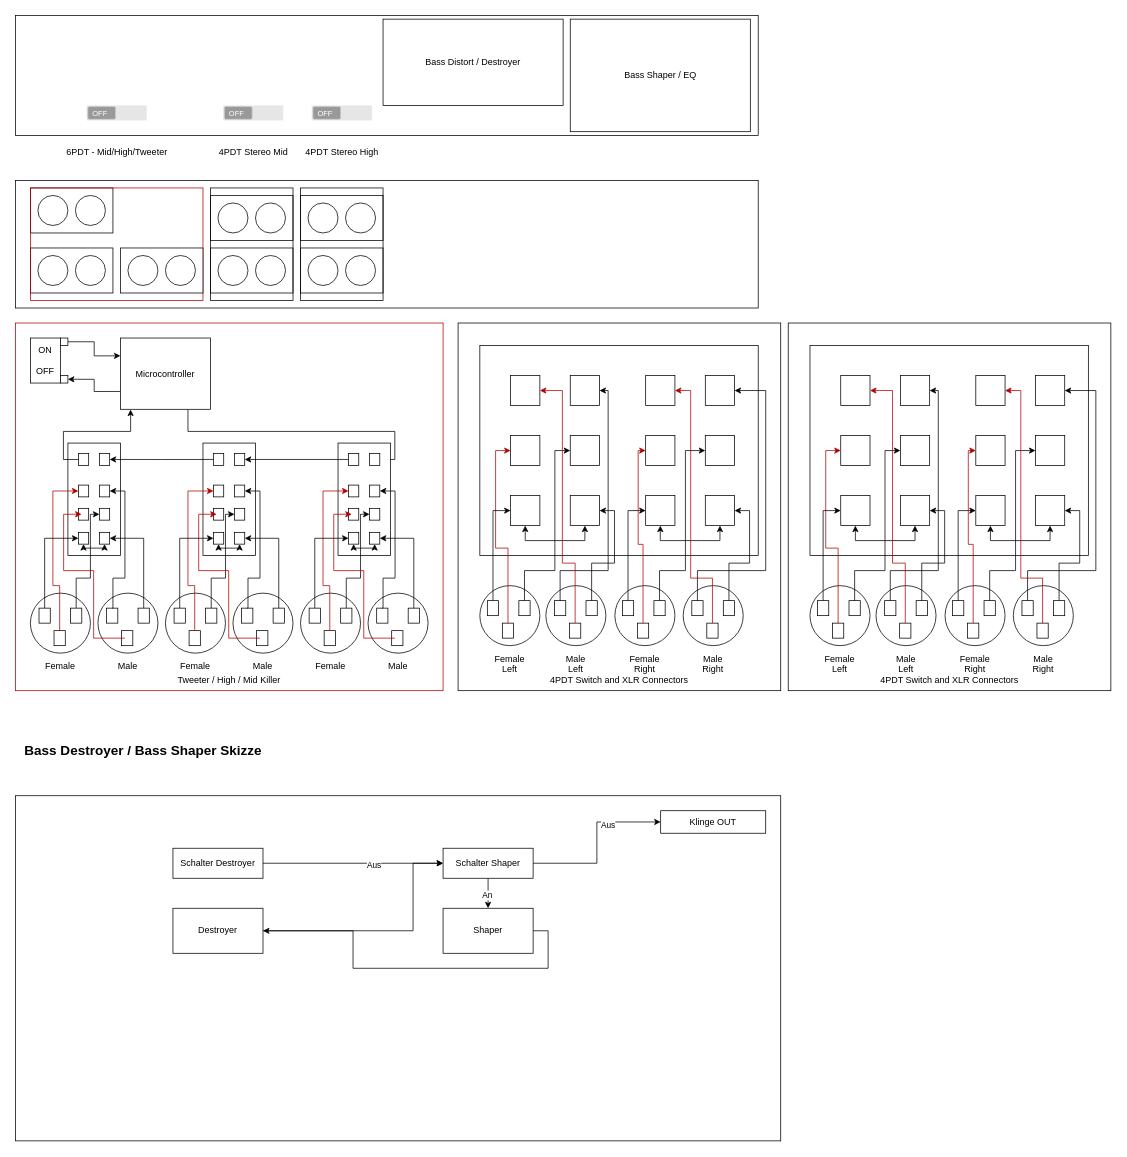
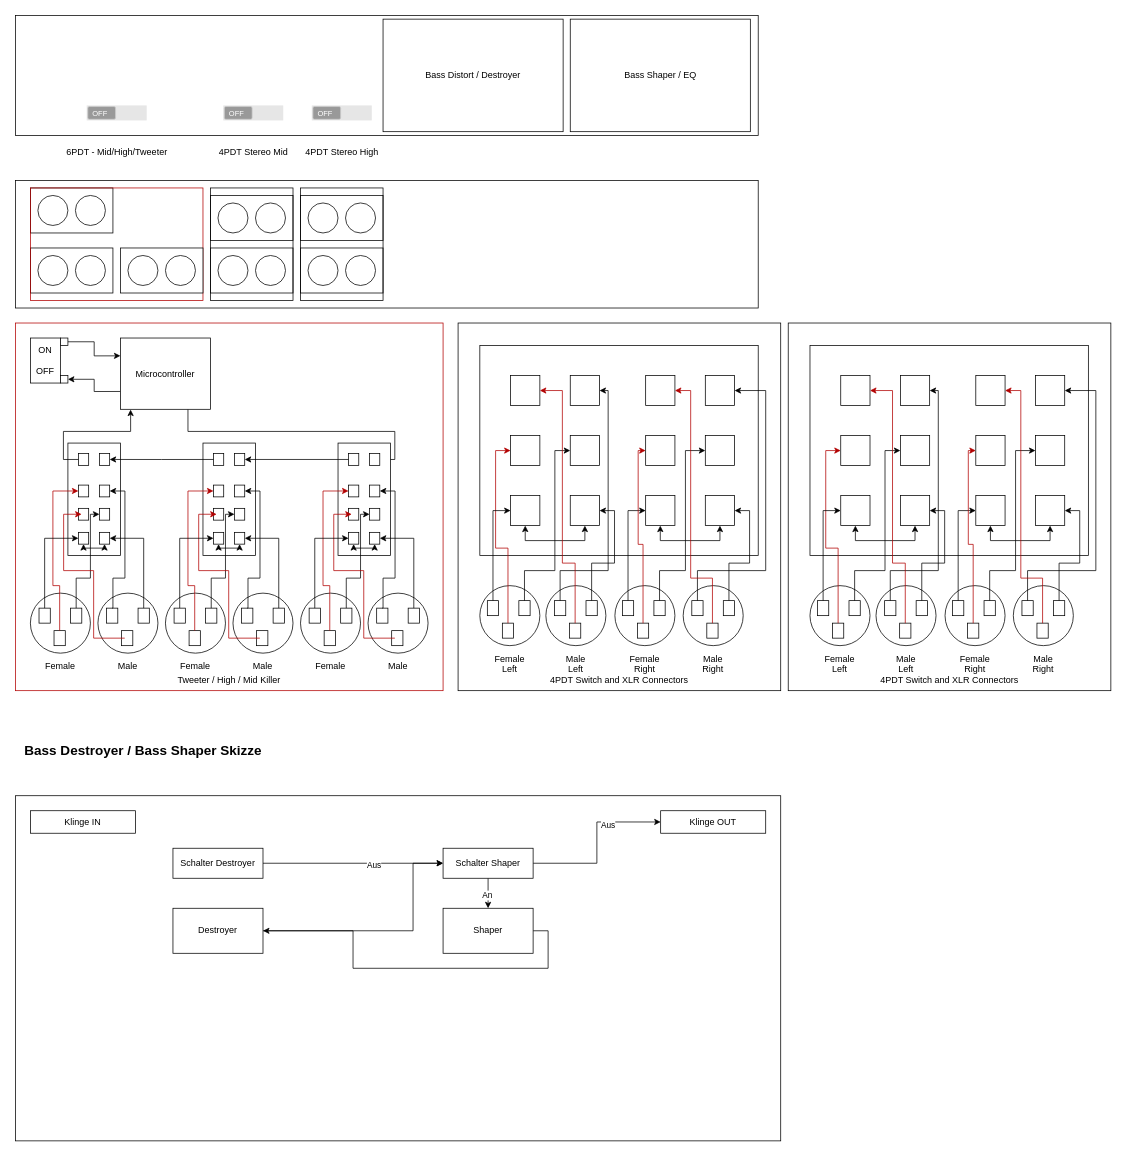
(473, 62) -> (473, 75)
none -> (83, 822)
